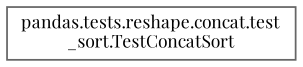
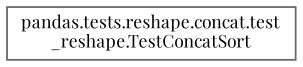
(151, 33) -> (151, 33)
